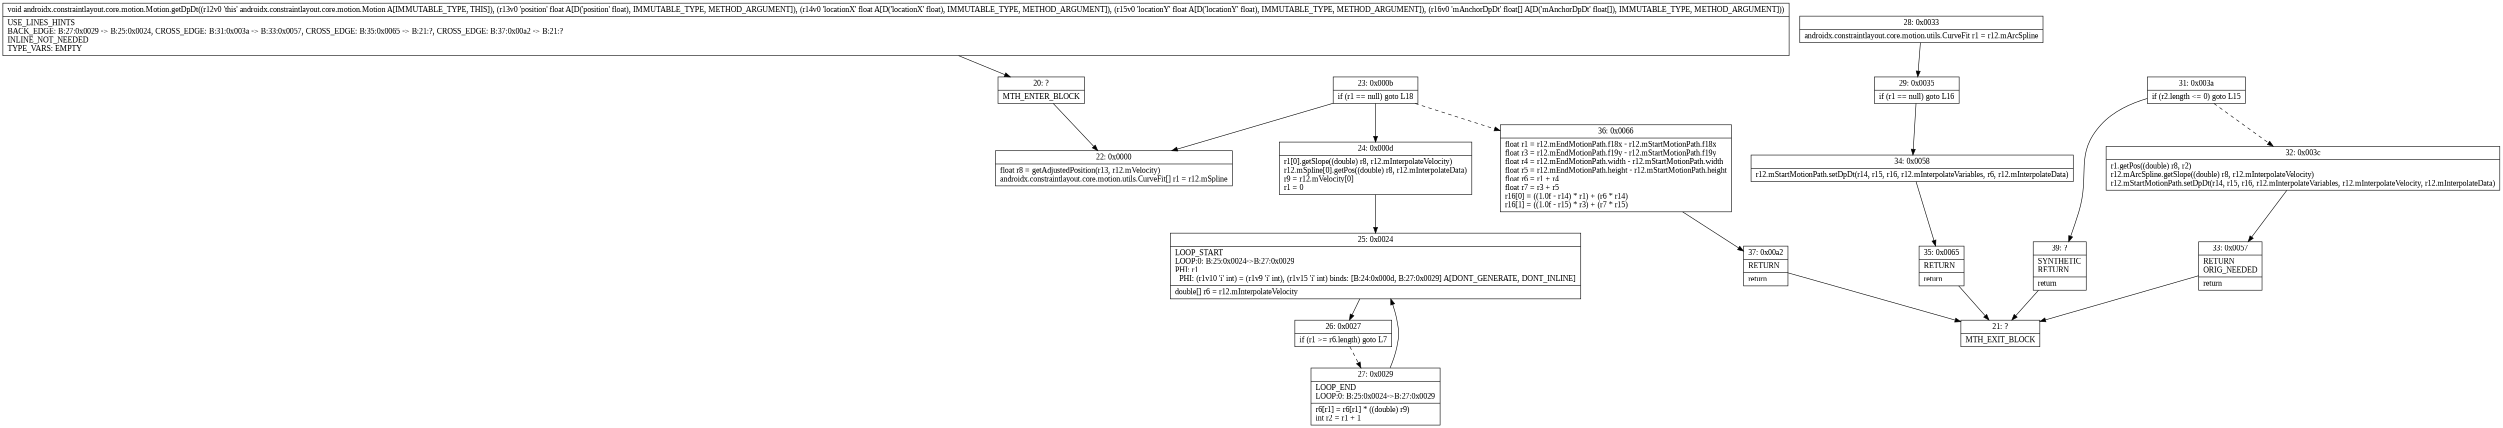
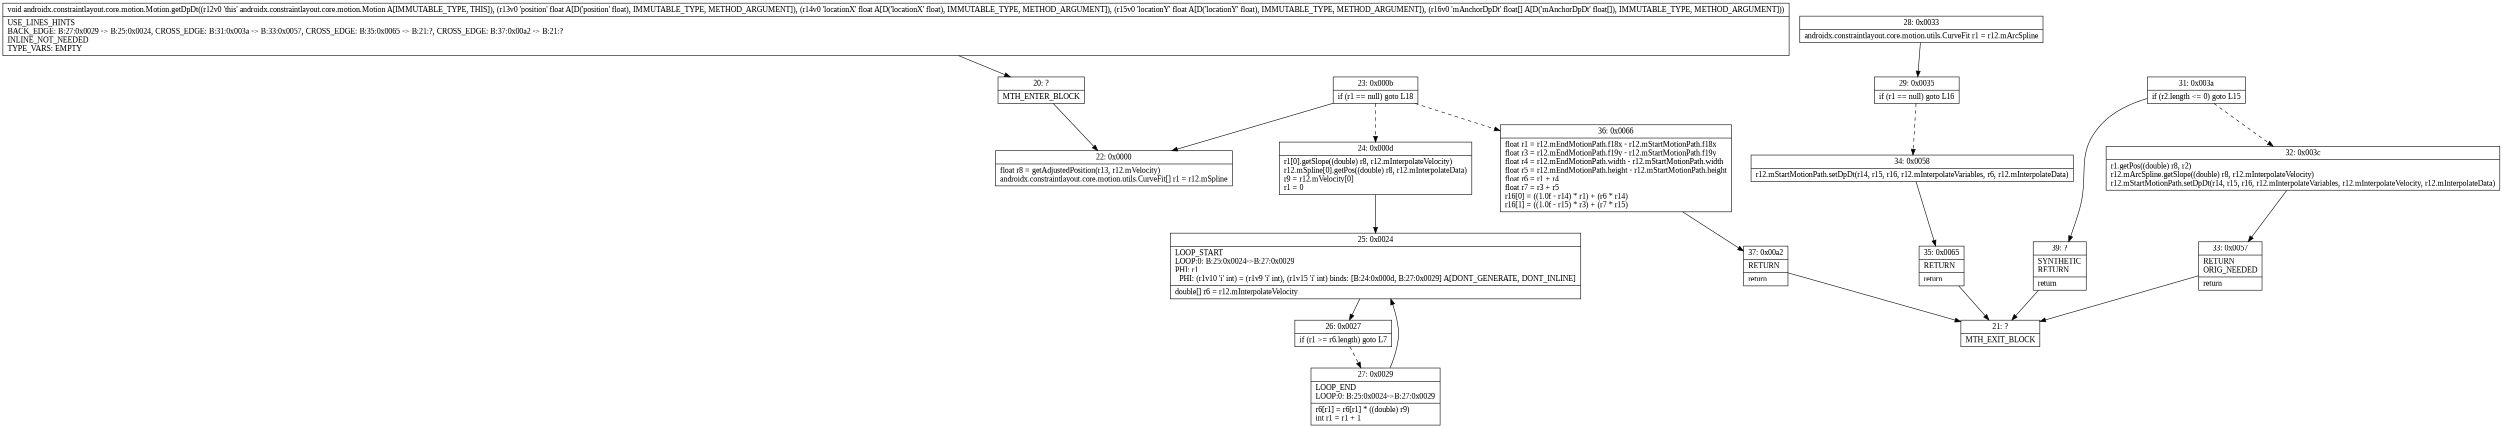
(1376, 120) -> (1376, 120)
(1915, 126) -> (1915, 126)
(1338, 418) -> (1338, 418)
